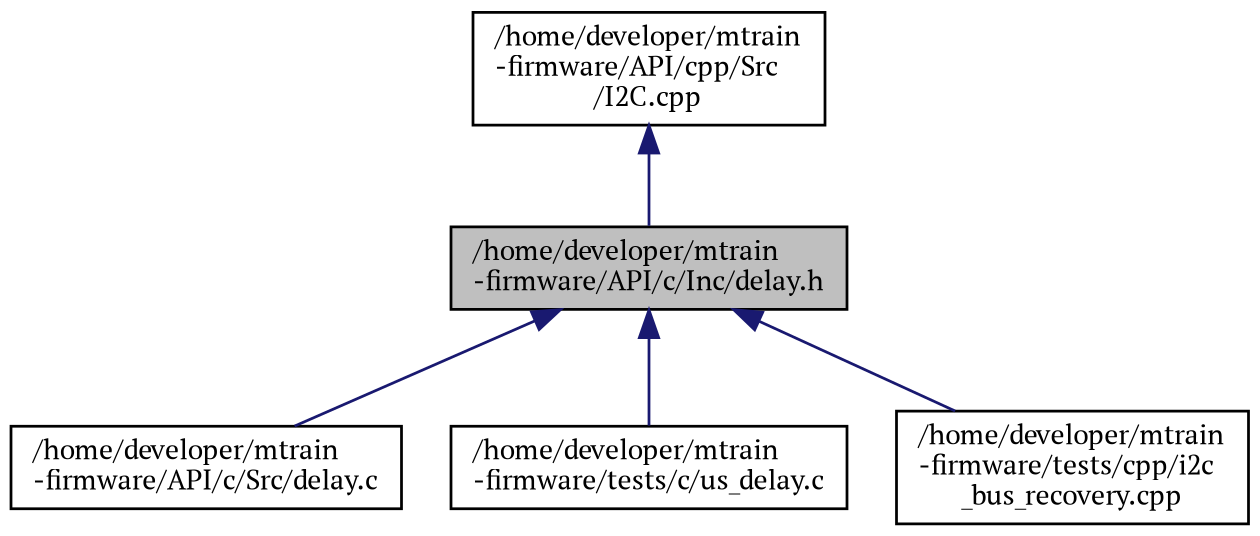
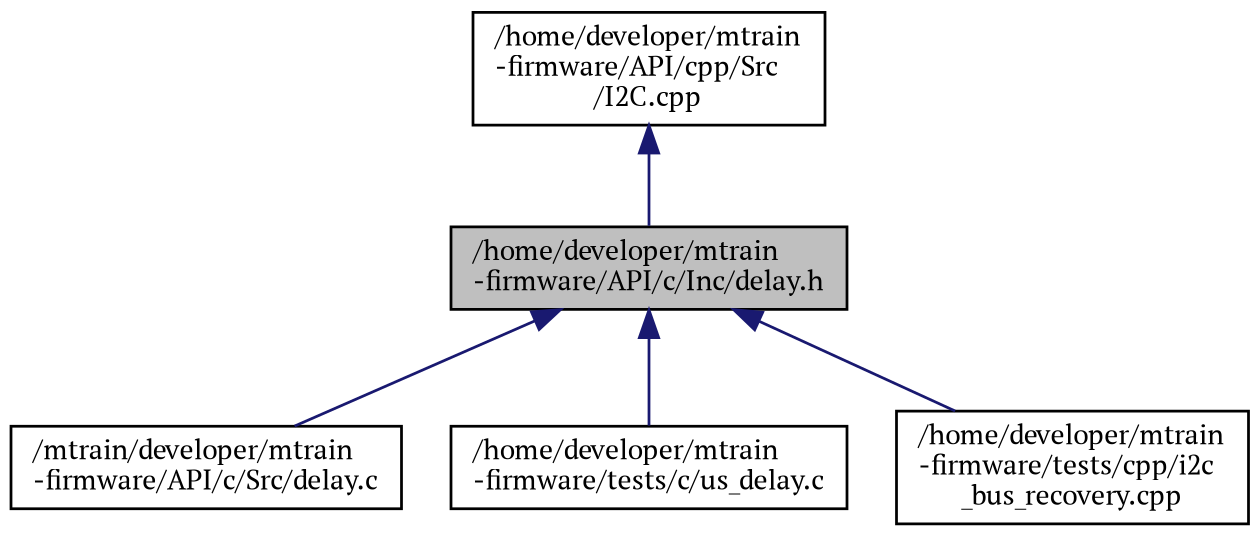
(206, 468) -> (206, 468)
